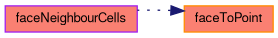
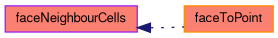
(154, 10) -> (167, 28)
